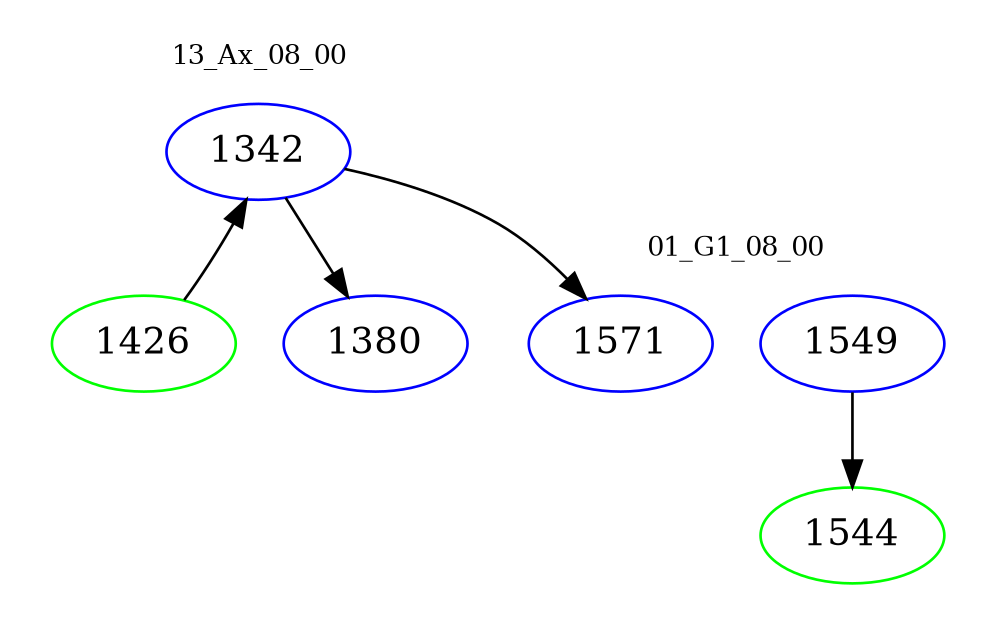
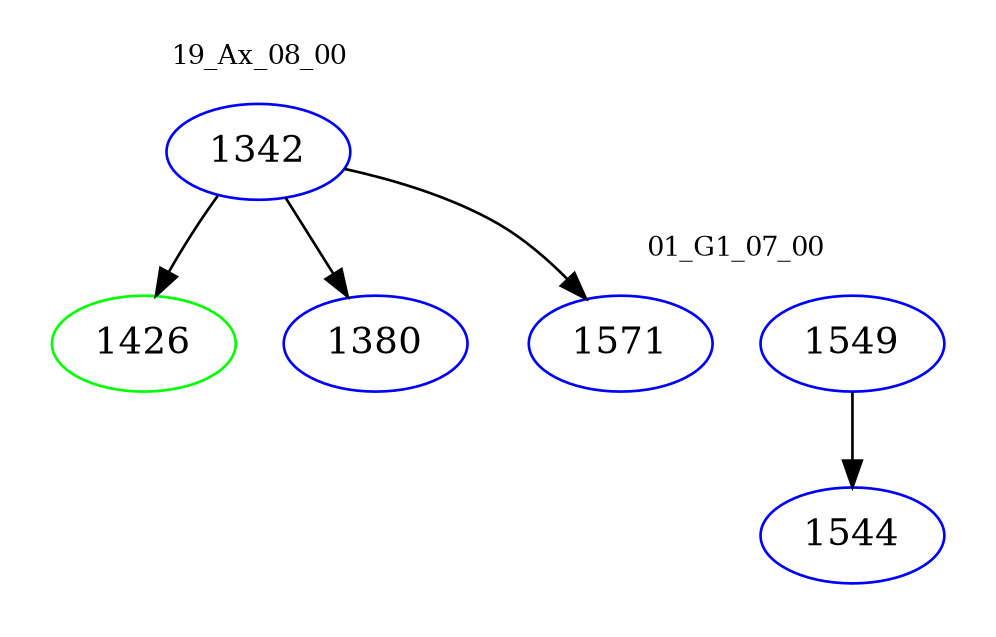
(260, 57) -> (260, 57)
(737, 249) -> (737, 249)
(210, 262) -> (192, 233)
(852, 535) -> (852, 535)
